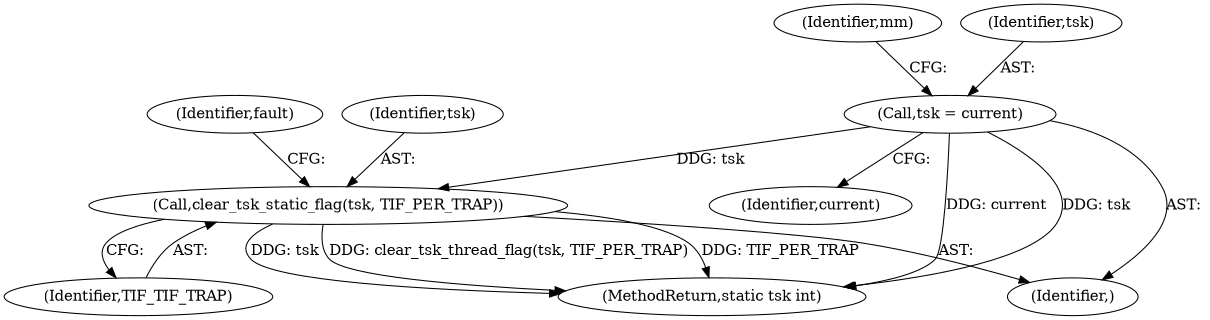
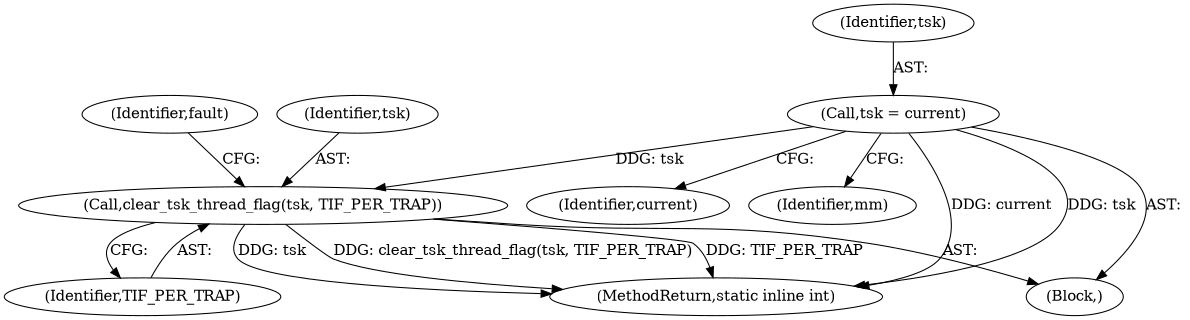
(900, 65) -> (866, 156)
(328, 206) -> (263, 206)
(138, 297) -> (143, 297)
(712, 297) -> (716, 297)
(1073, 297) -> (1075, 297)
